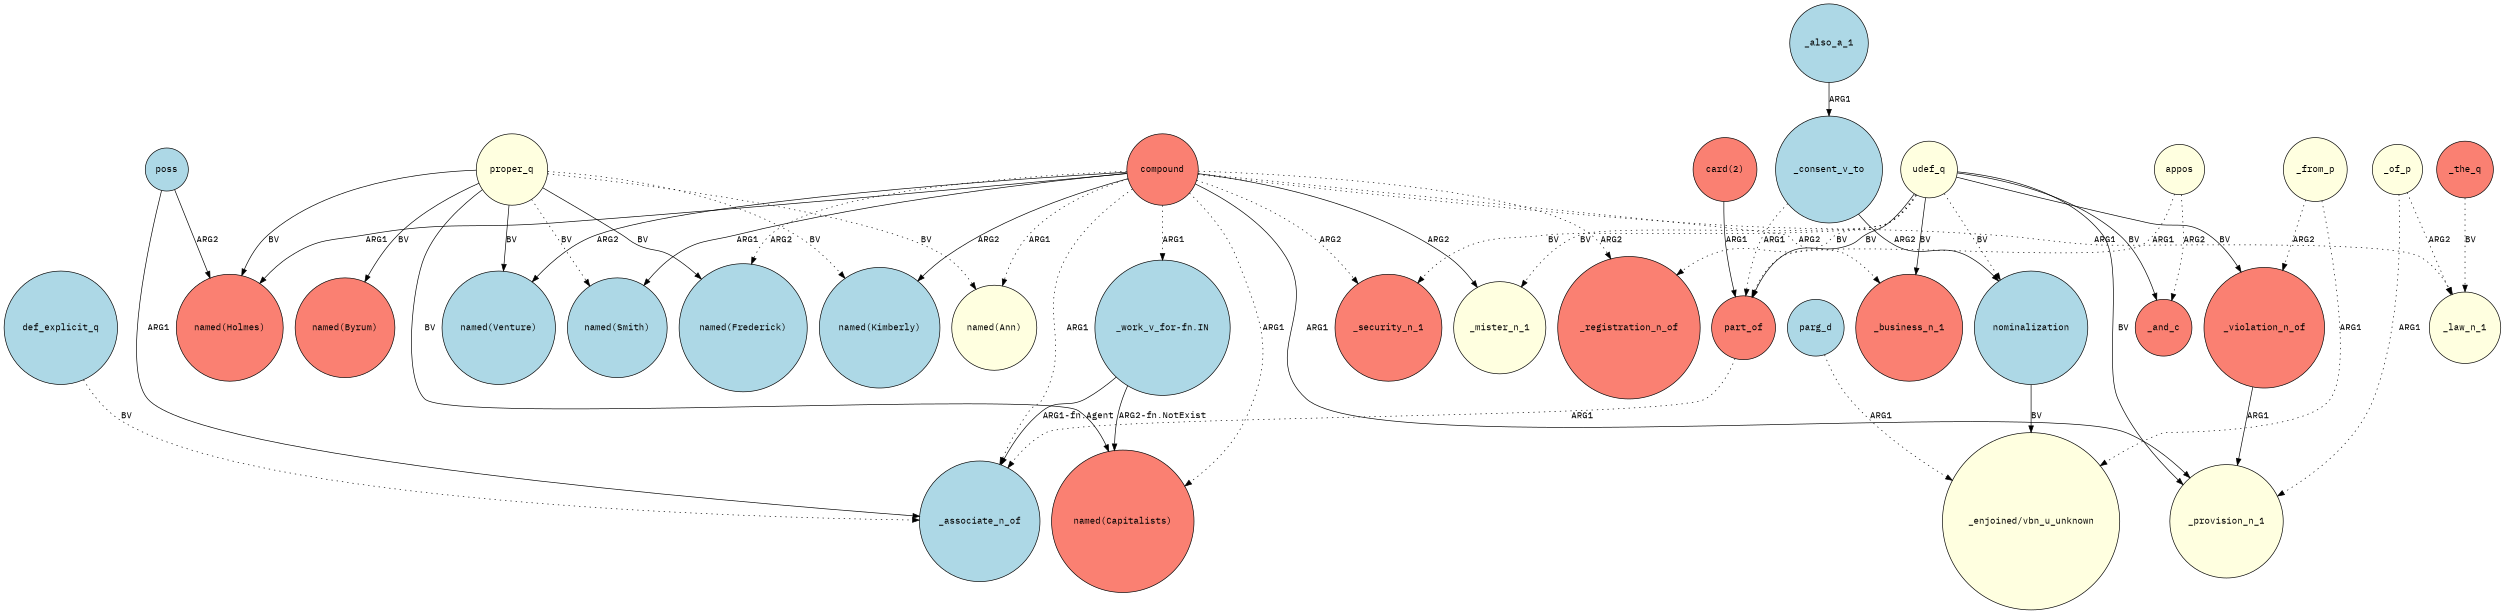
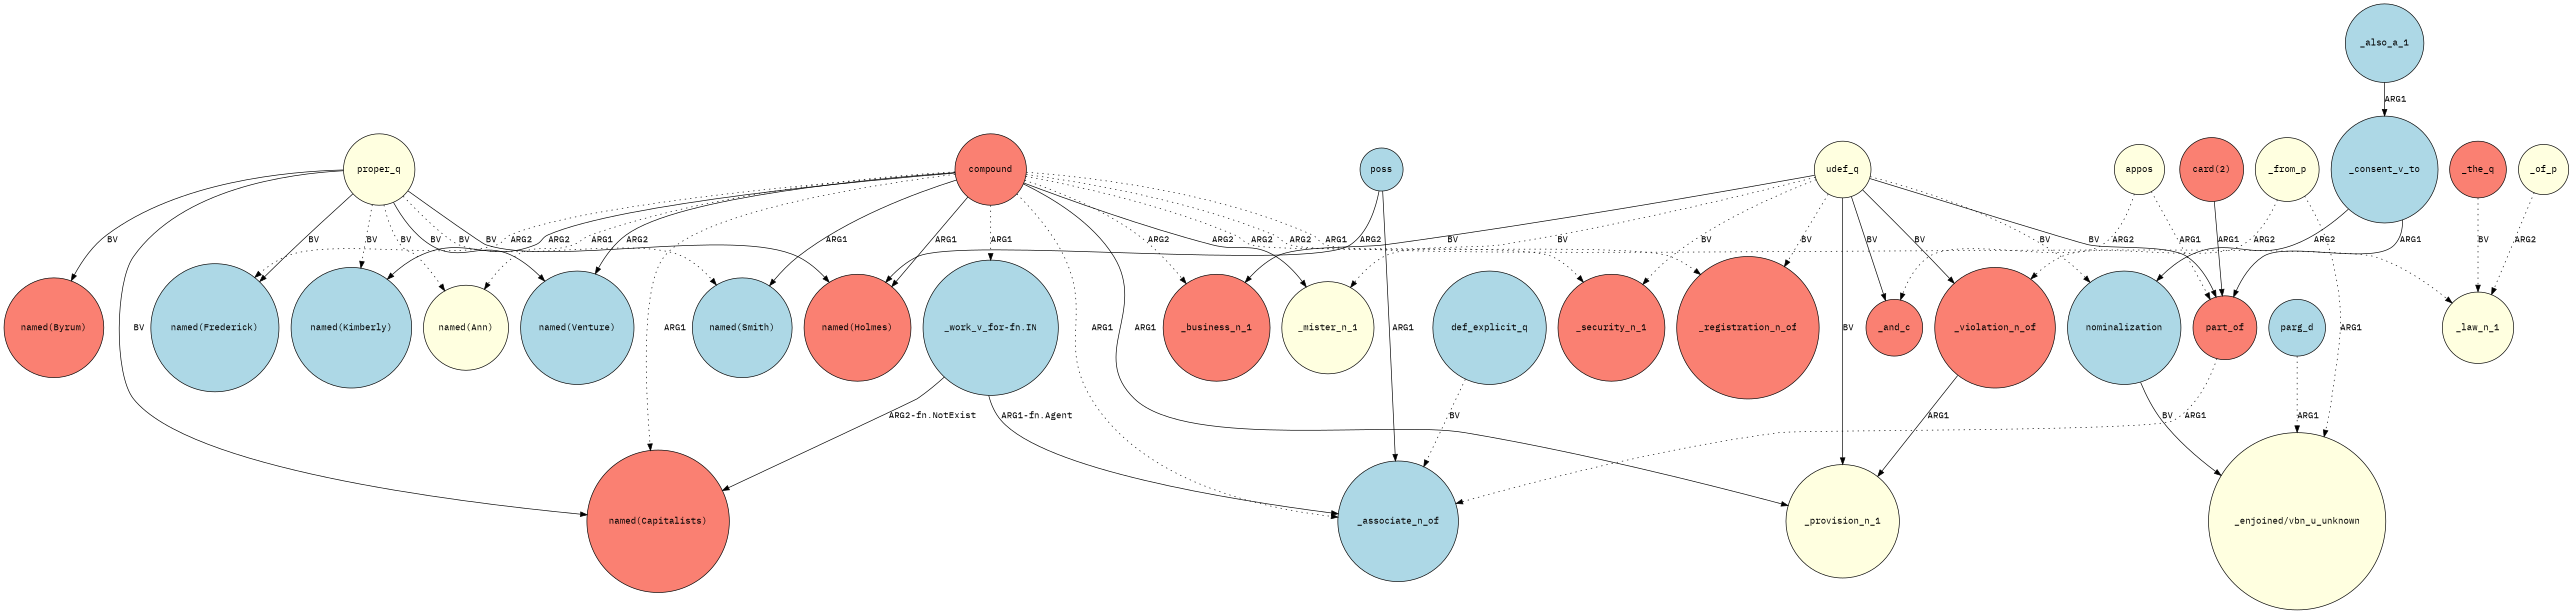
(1760, 243) -> (2321, 252)
(2385, 363) -> none
